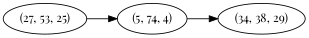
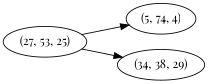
(198, 19) -> (98, 52)
